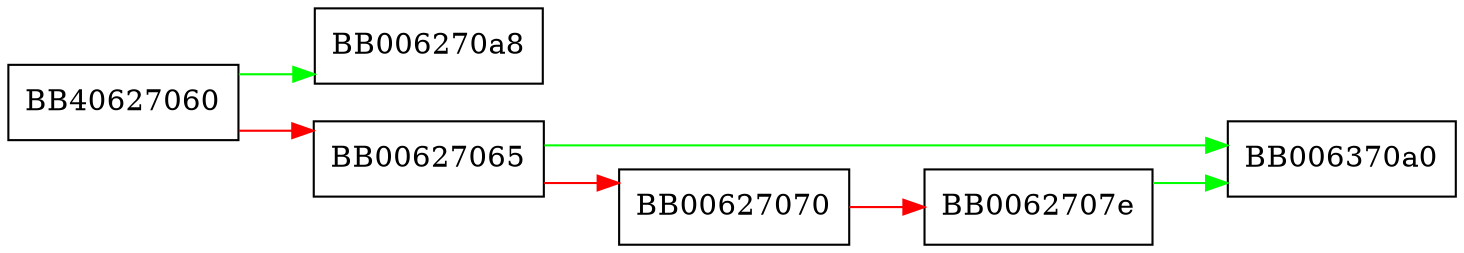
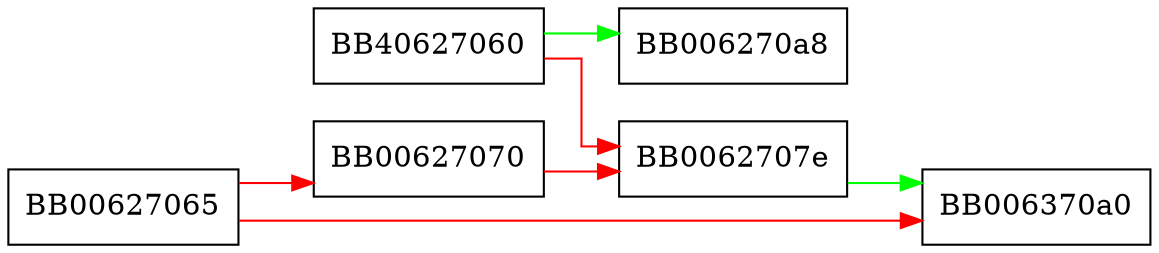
(266, 131) -> (581, 92)
(875, 145) -> (570, 221)
